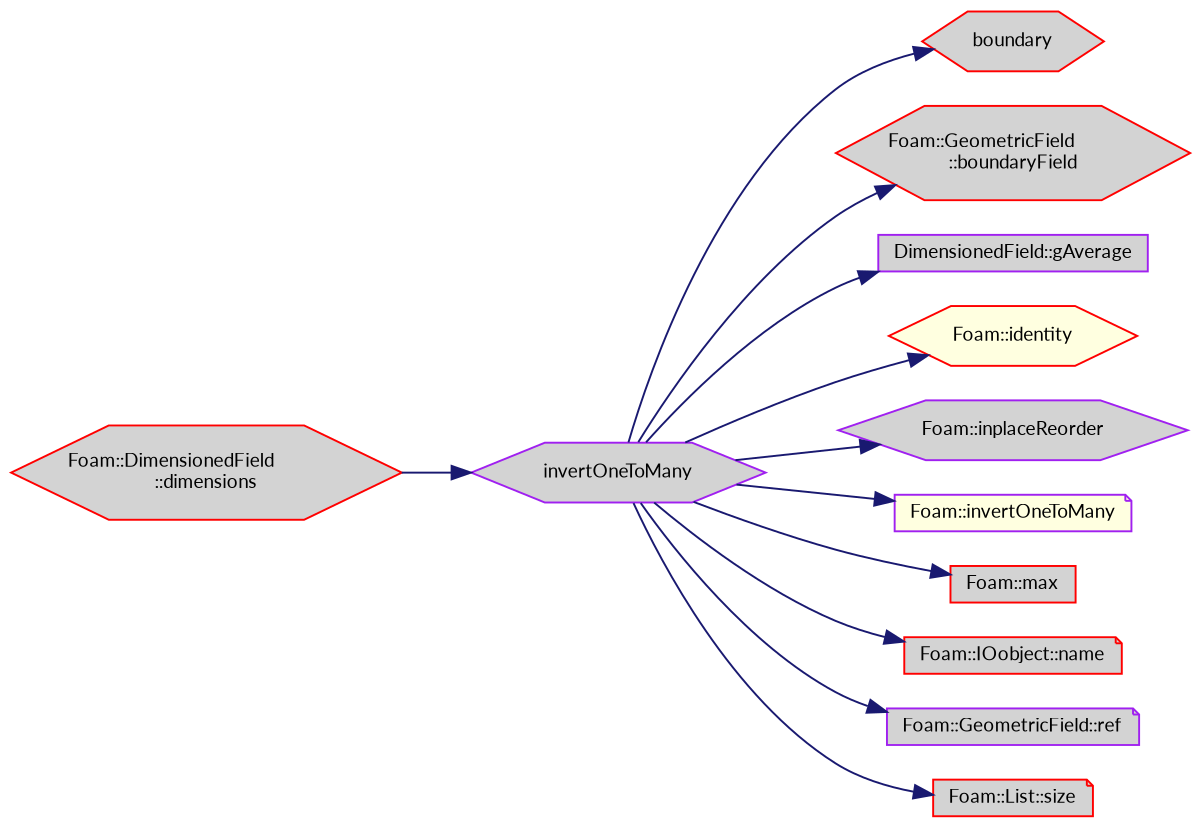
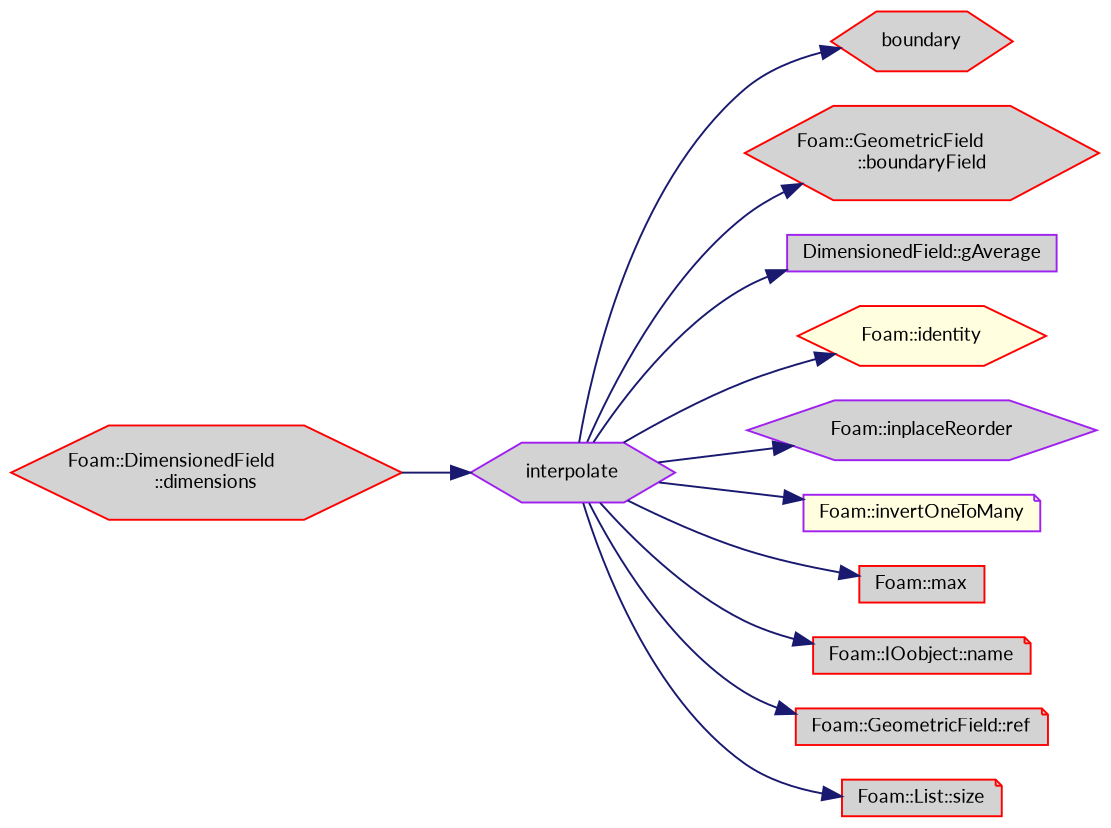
(618, 473) -> (573, 473)
(1013, 727) -> (922, 727)
